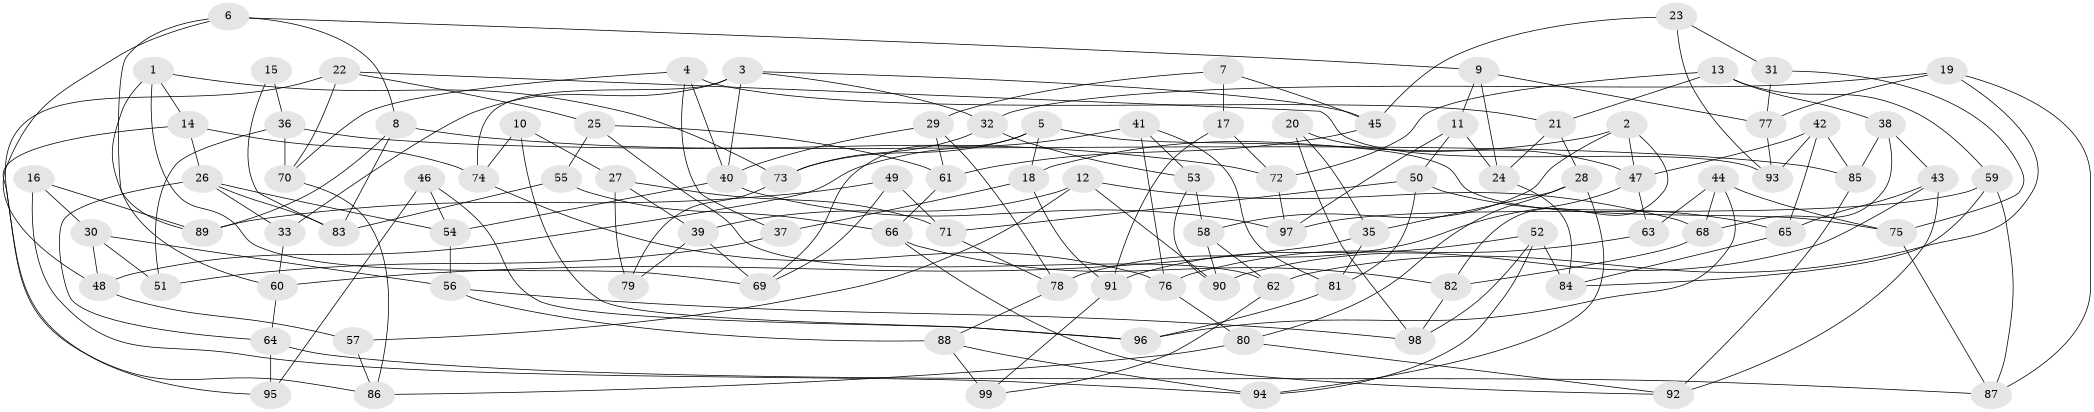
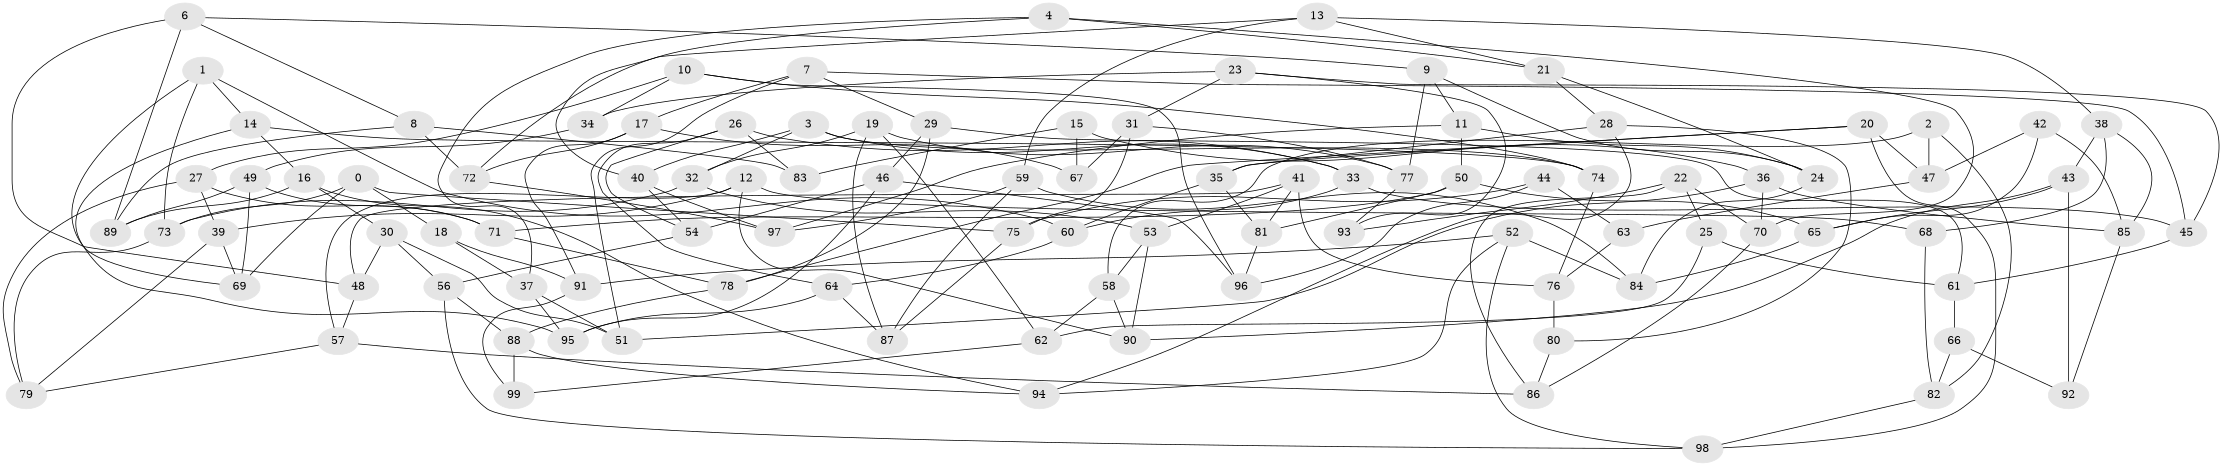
(1062, 83) -> (1789, 208)
none -> (588, 125)
(1042, 125) -> (358, 179)
(844, 141) -> (907, 152)
(1326, 145) -> none
(194, 148) -> (274, 149)
(1796, 152) -> none
none -> (606, 154)
(561, 179) -> none
none -> (1077, 179)
(1711, 206) -> none
(1405, 245) -> (1206, 164)
none -> (545, 311)
none -> (182, 368)
(1459, 368) -> none
